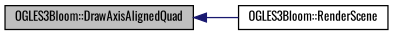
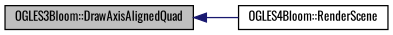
(313, 18) -> (313, 18)
